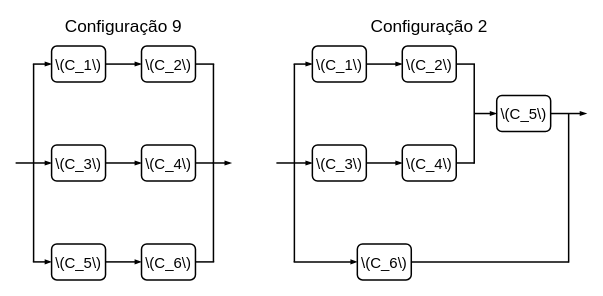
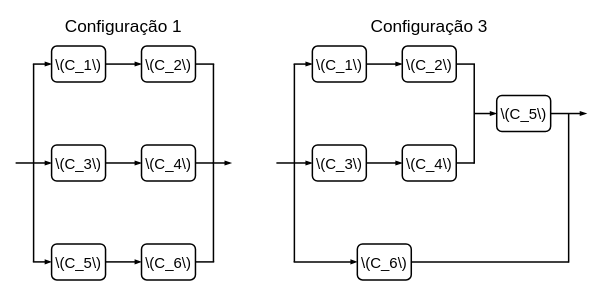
(123, 27) -> (123, 27)
(429, 27) -> (429, 27)
